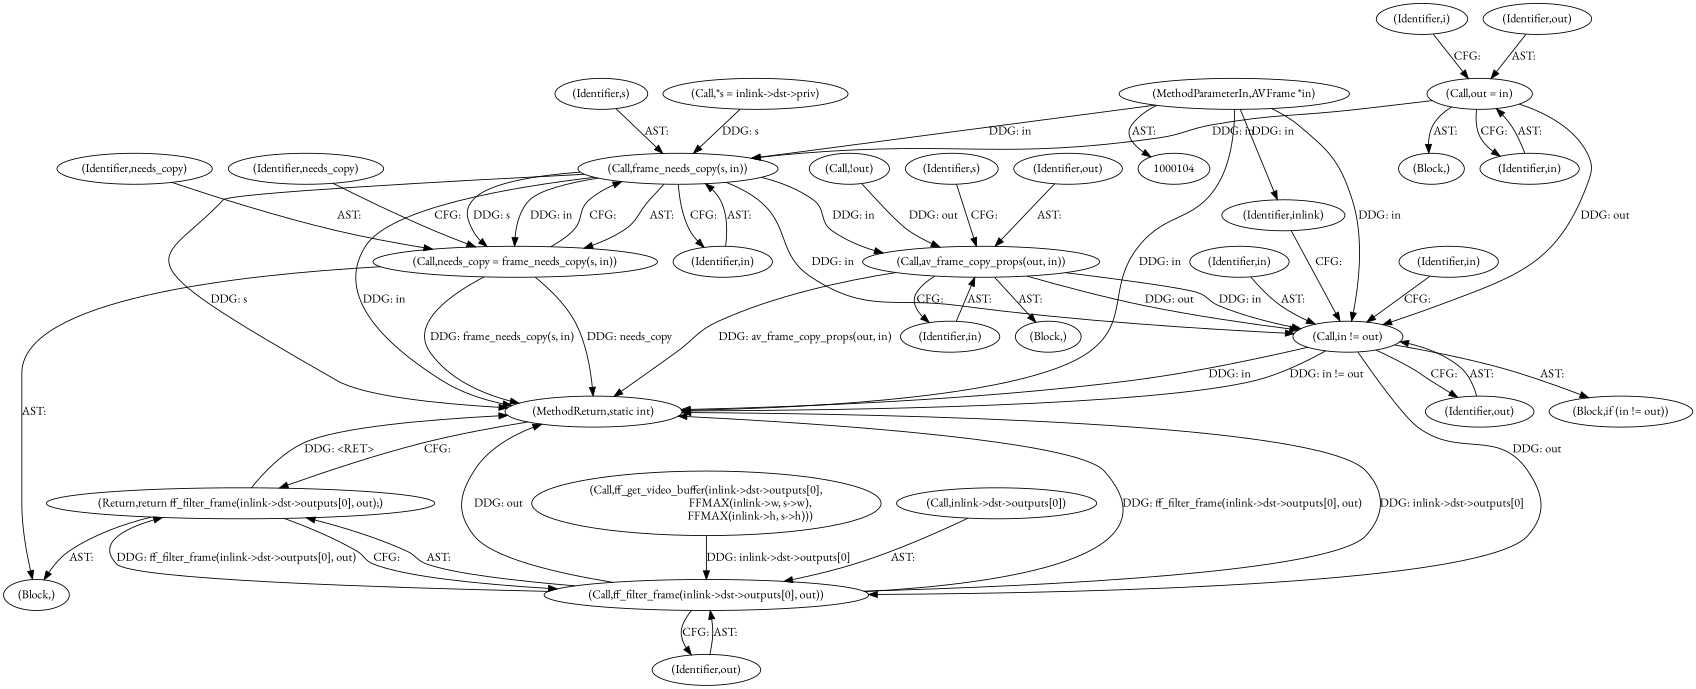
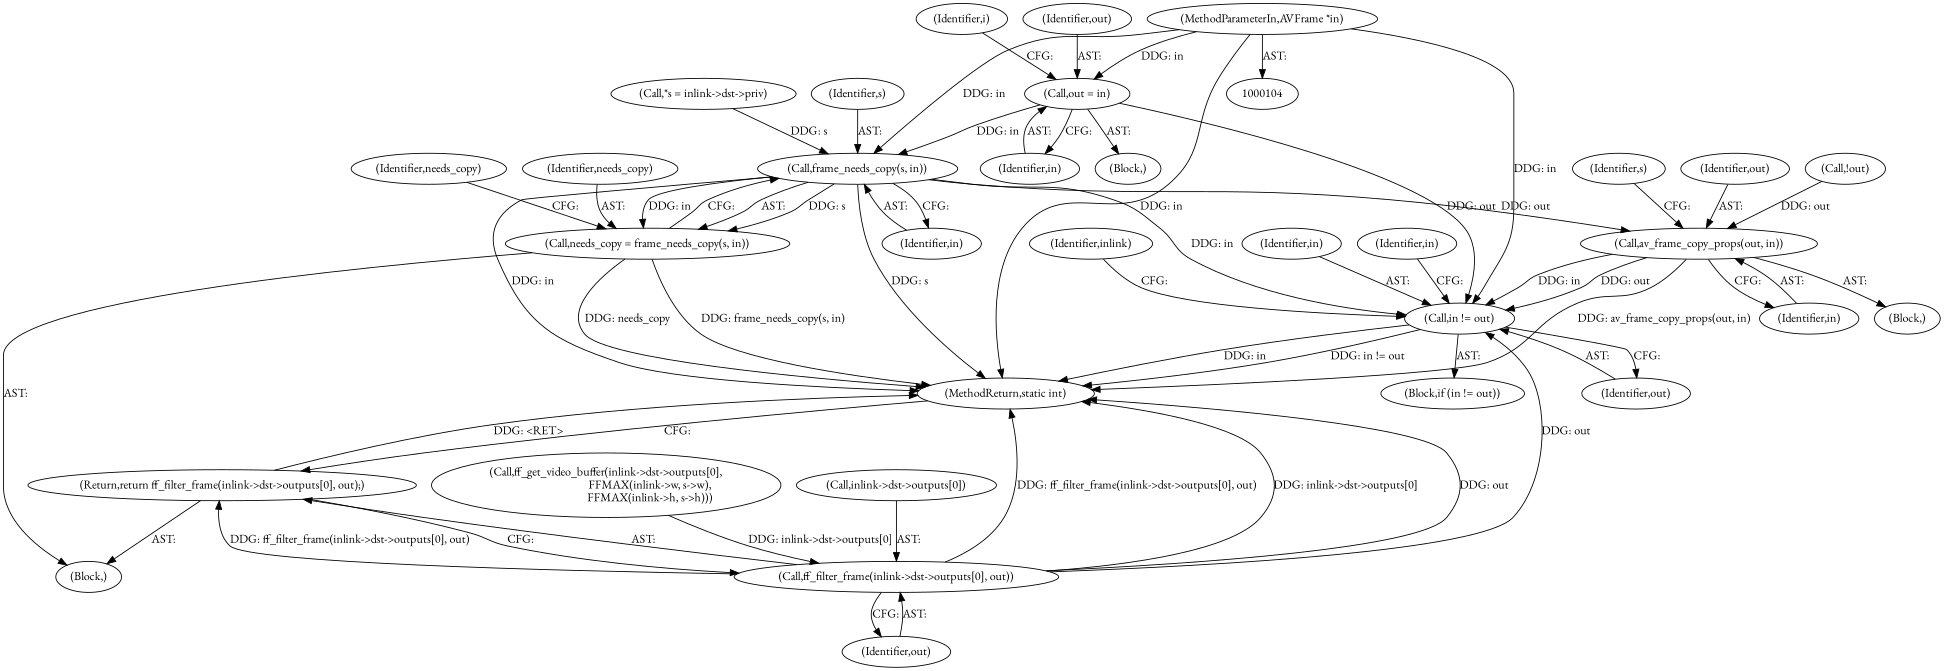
(1257, 150) -> (1146, 48)
(854, 215) -> (1526, 206)
(1350, 576) -> (1386, 549)
